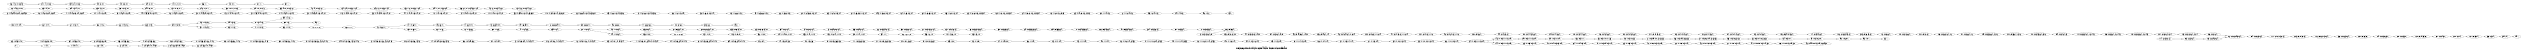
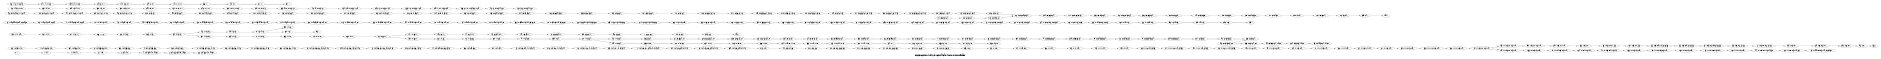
(1323, 34) -> none
